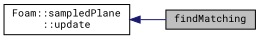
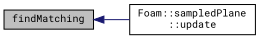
(153, 20) -> (117, 20)
